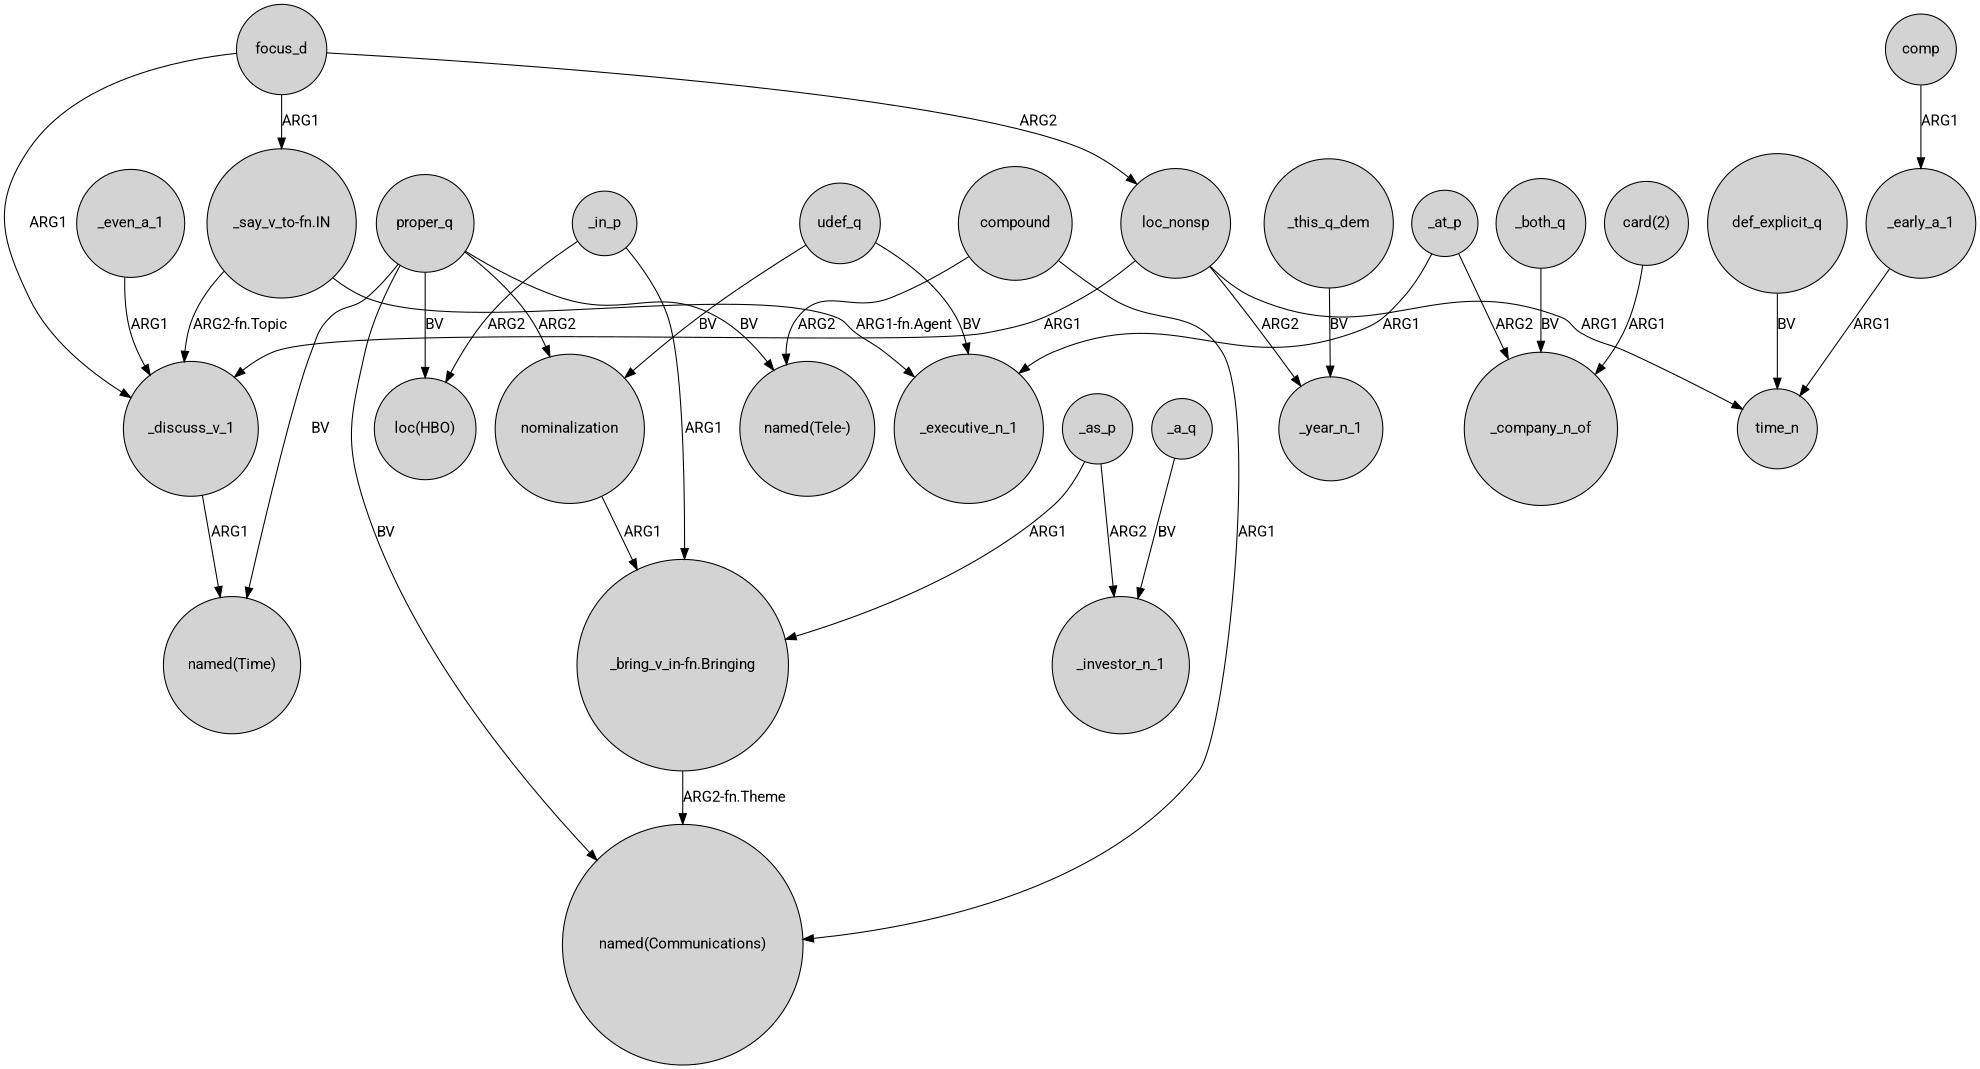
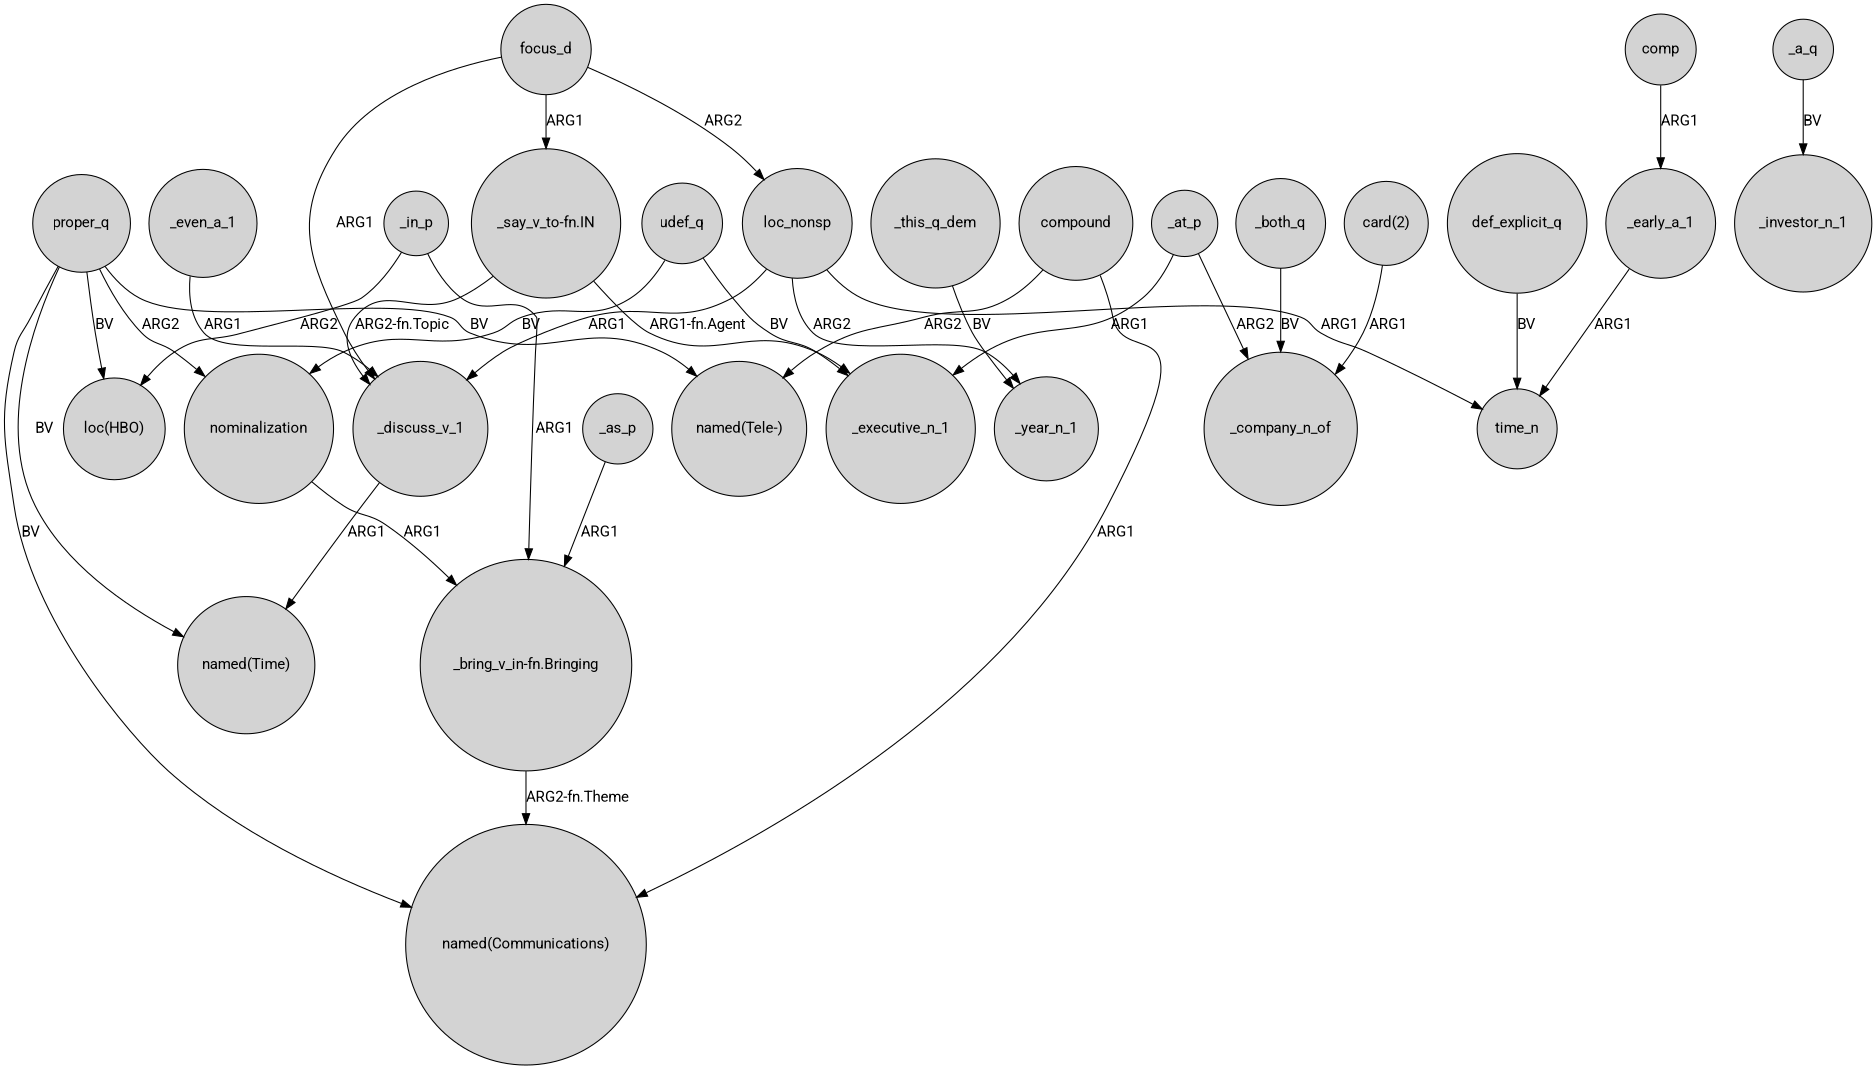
(1107, 525) -> none
